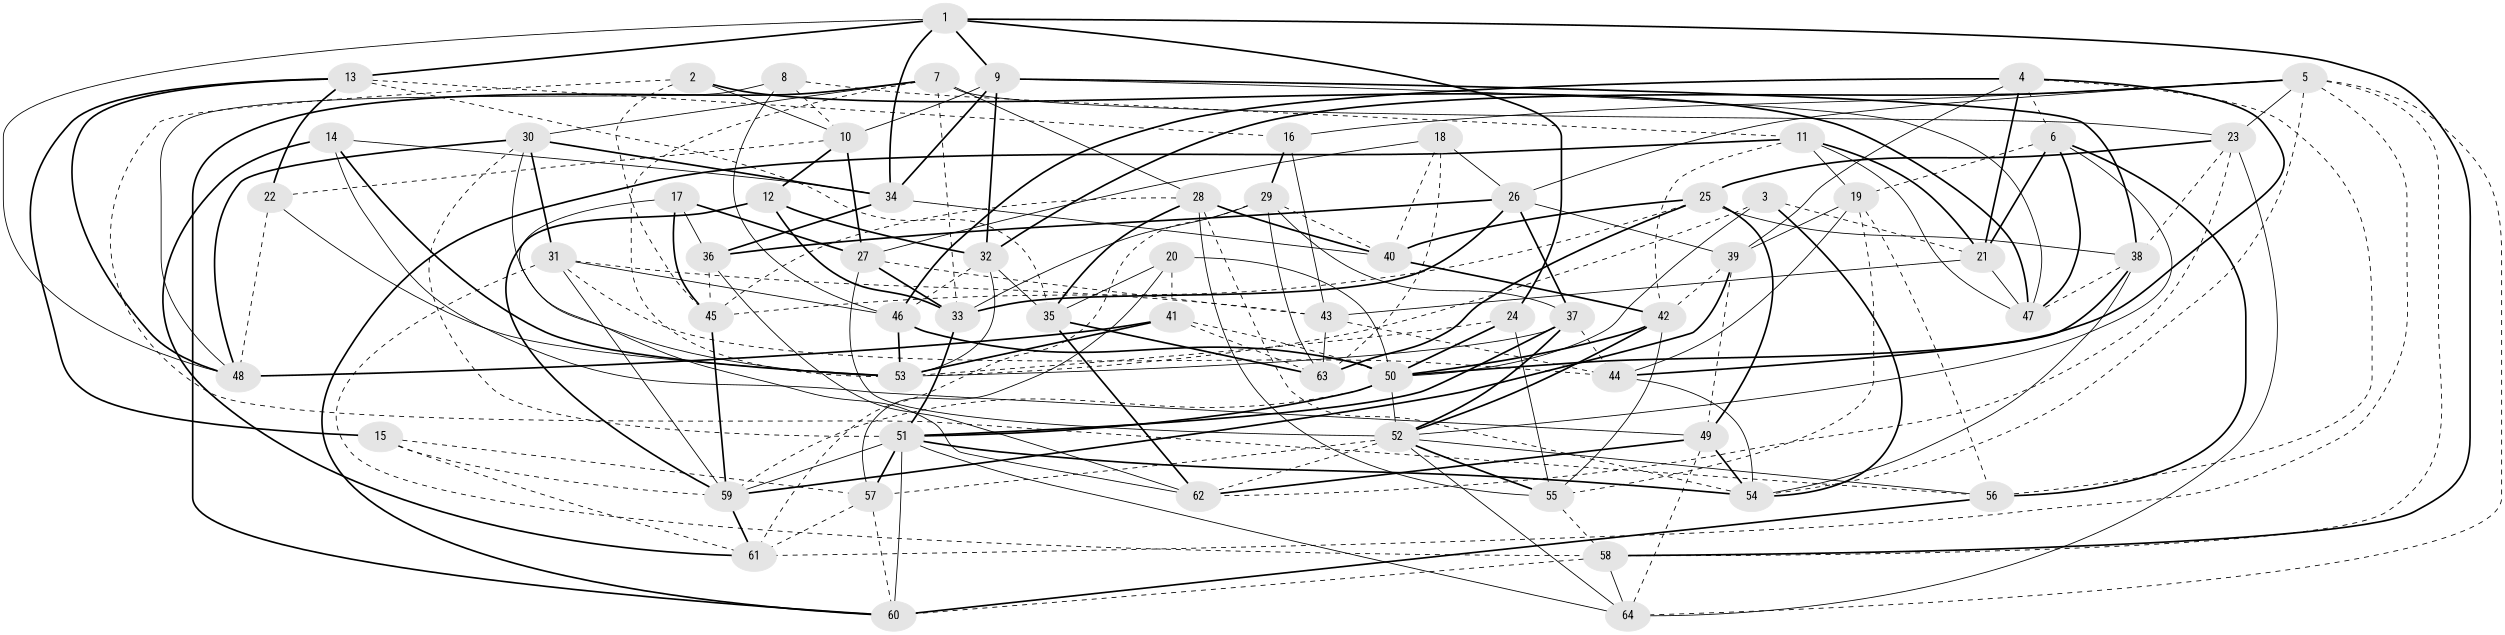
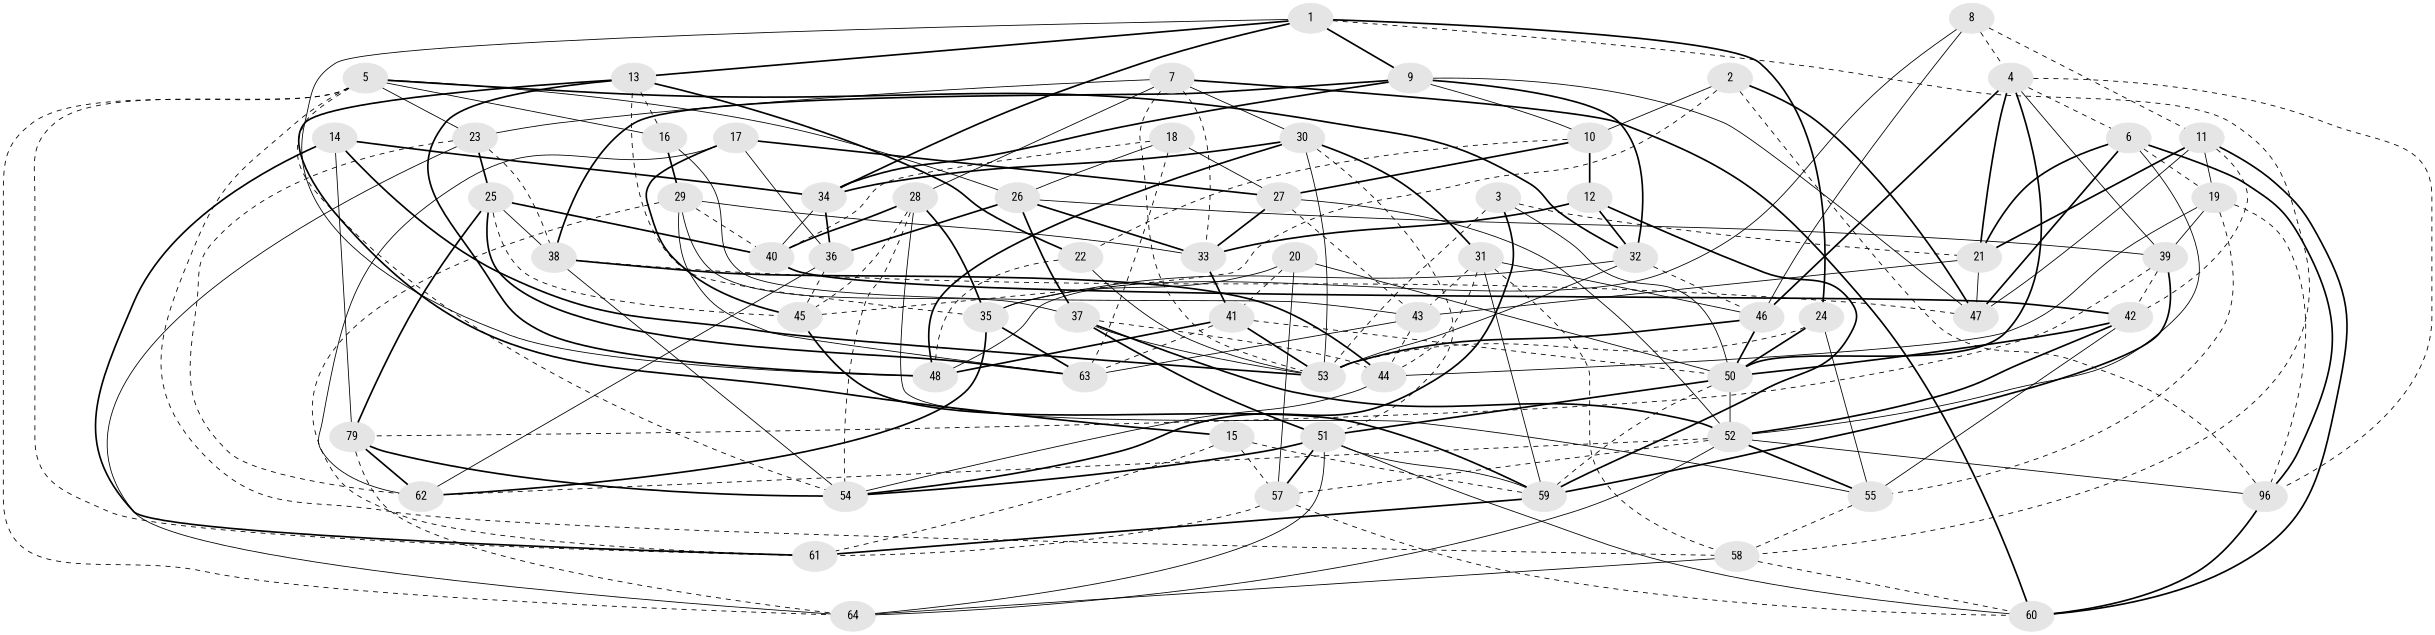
(2317, 61) -> (2202, 111)
(820, 113) -> (1991, 48)
(638, 166) -> (579, 168)
(935, 382) -> (1218, 287)
(1706, 437) -> (352, 437)
(1992, 497) -> (2265, 497)
